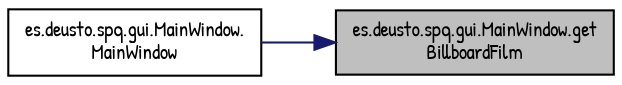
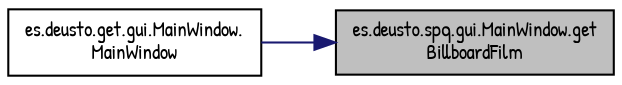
(135, 43) -> (135, 43)
